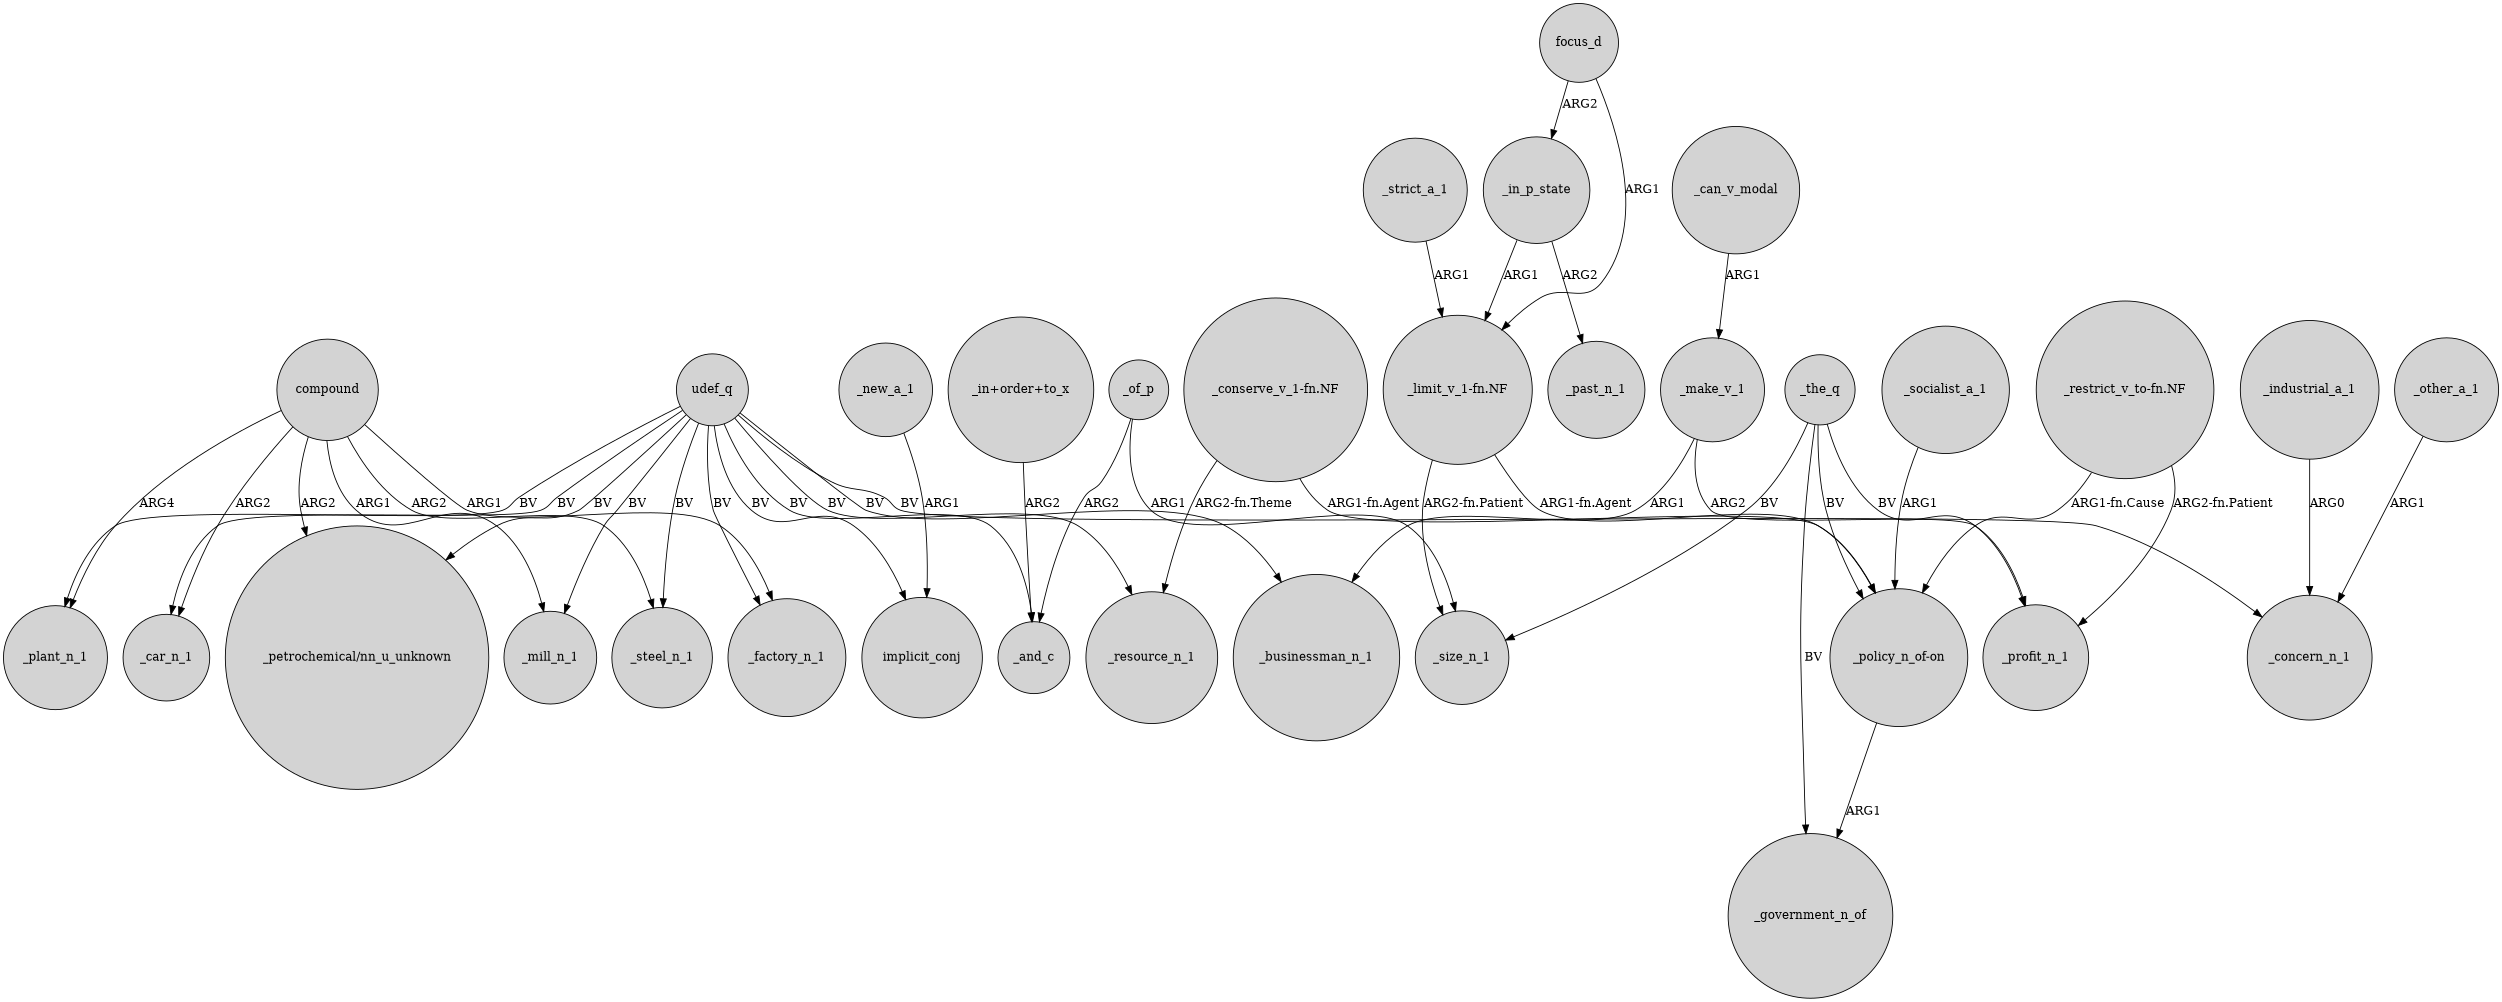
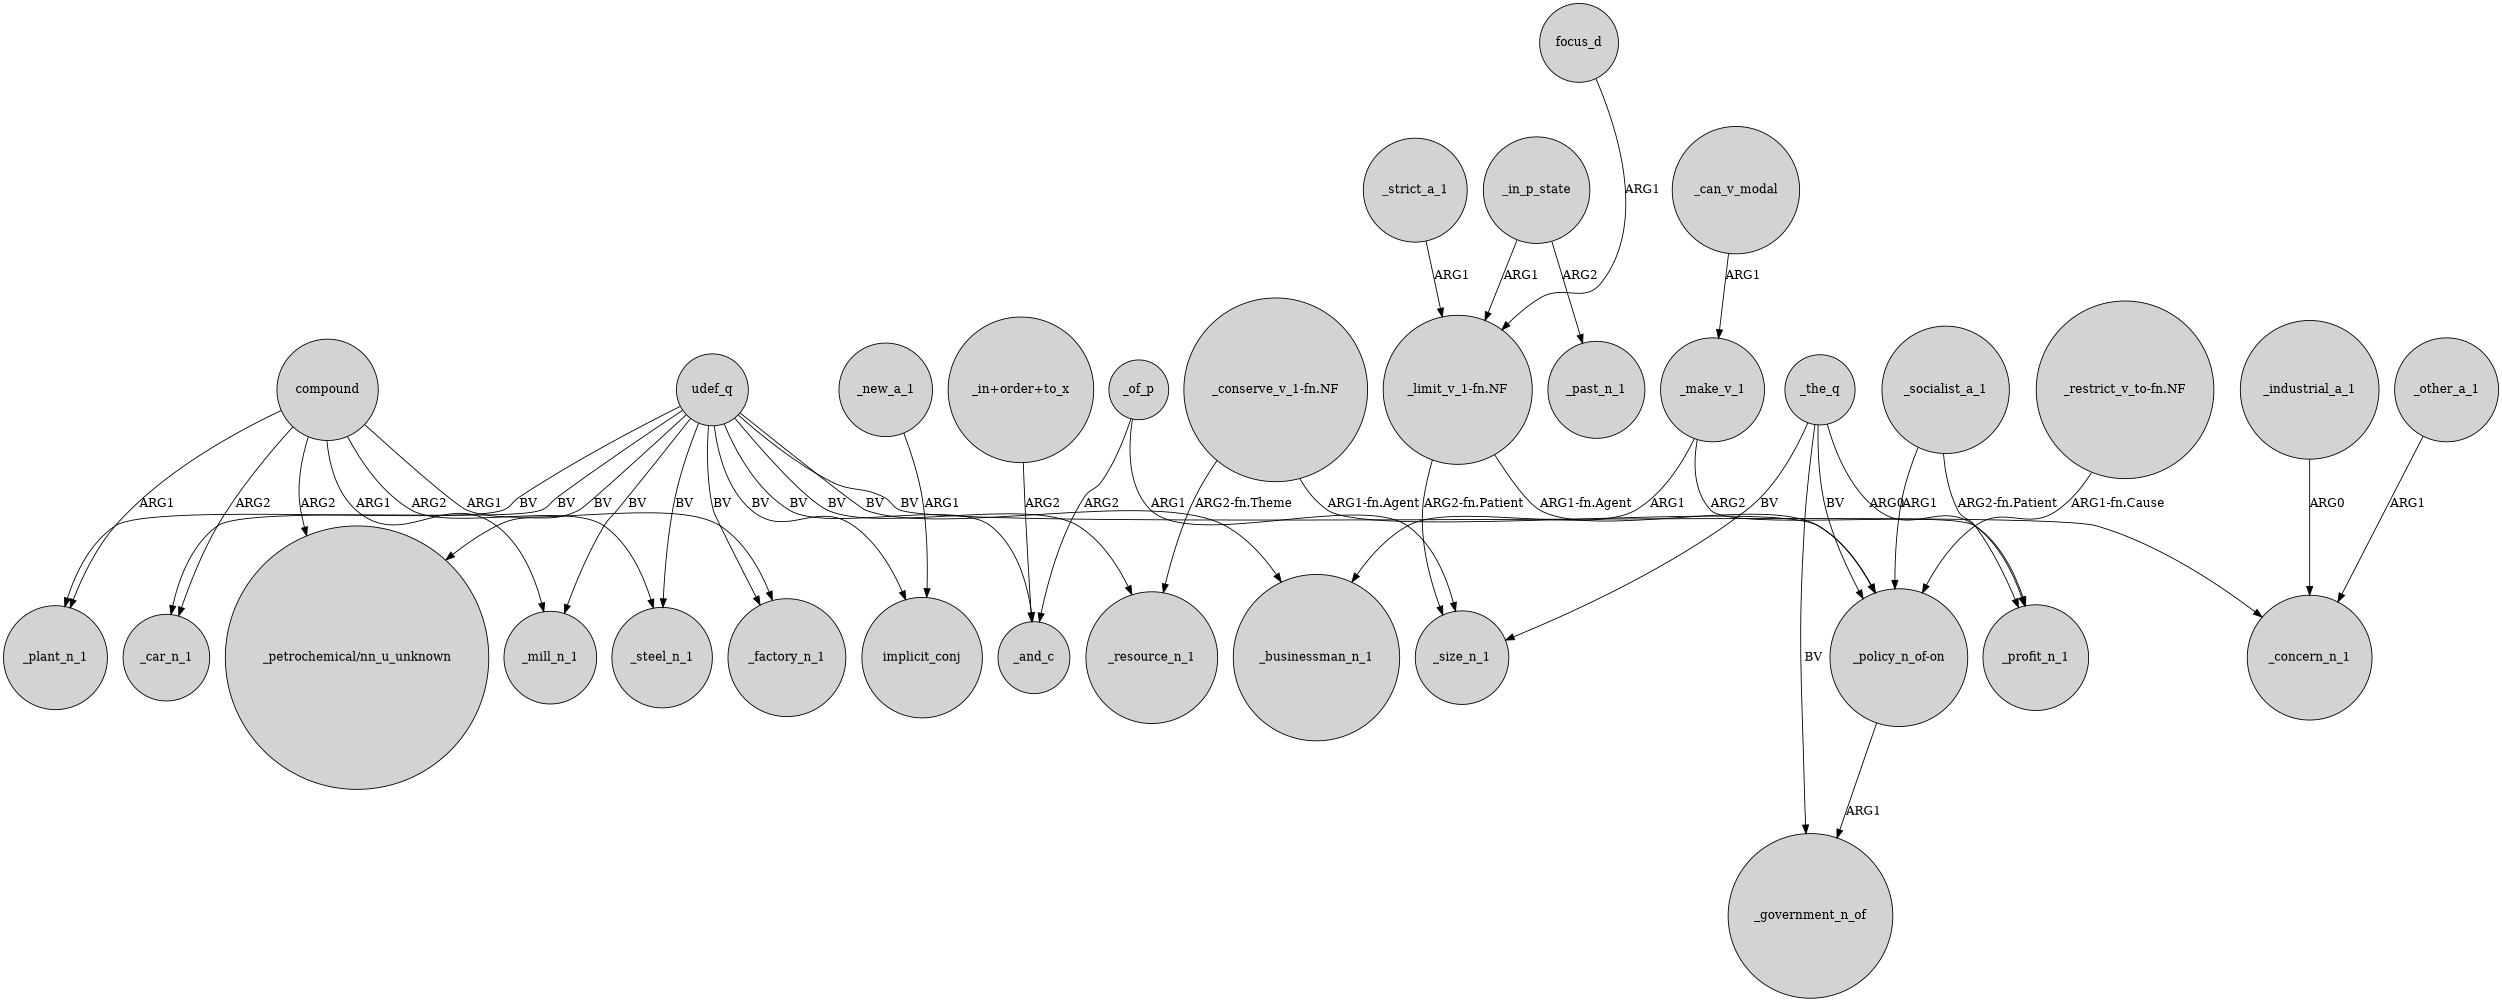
(1561, 106) -> none
(157, 504) -> (157, 504)
(1887, 504) -> (1887, 504)
(2148, 552) -> (1958, 510)
